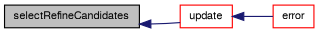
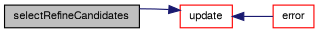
(166, 24) -> (154, 9)
